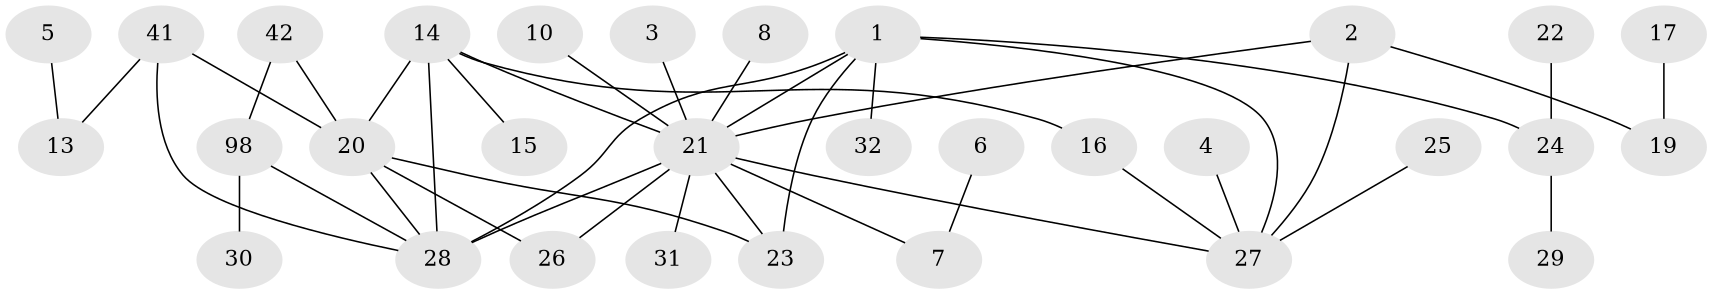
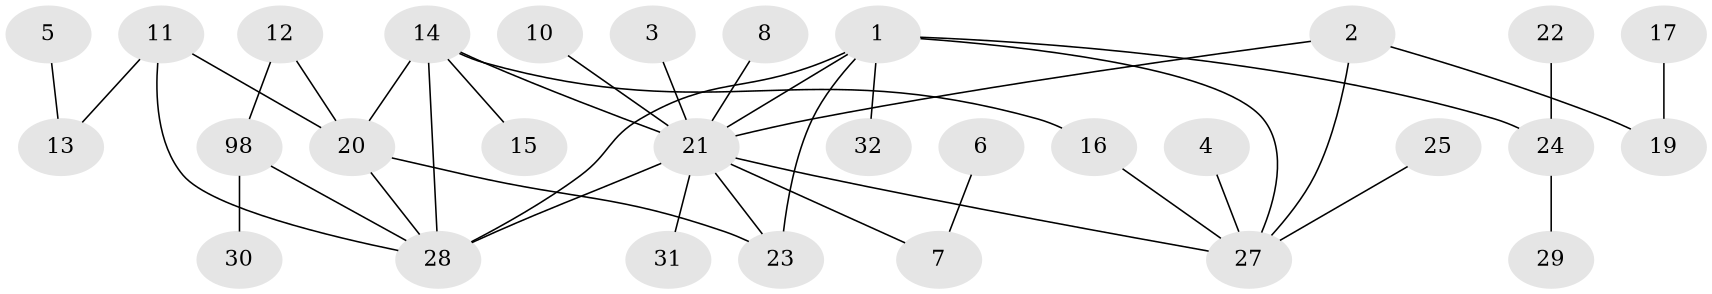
(161, 34) -> (161, 34)
(280, 34) -> (280, 34)
(553, 260) -> none
